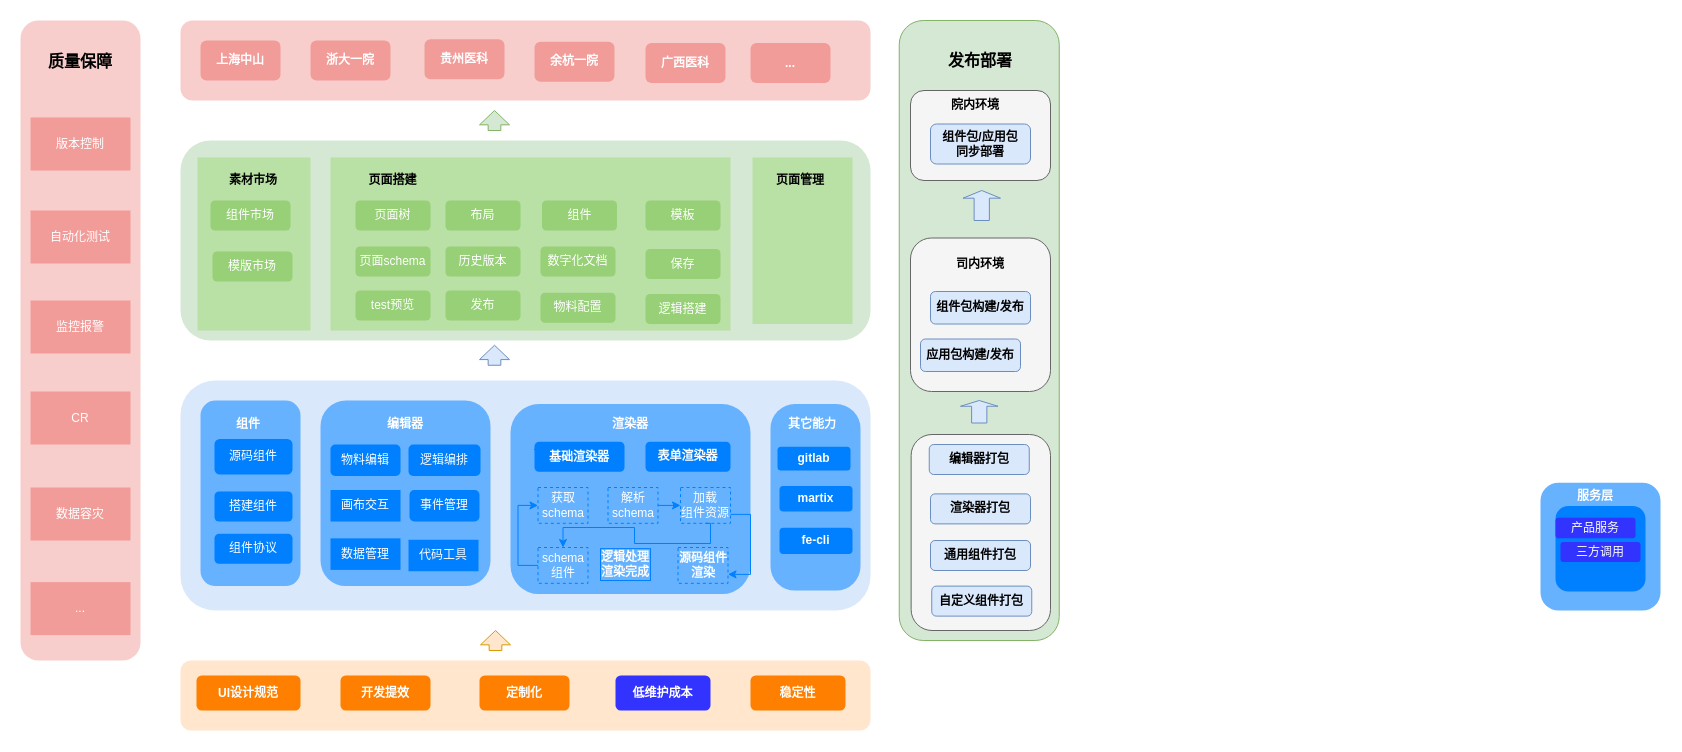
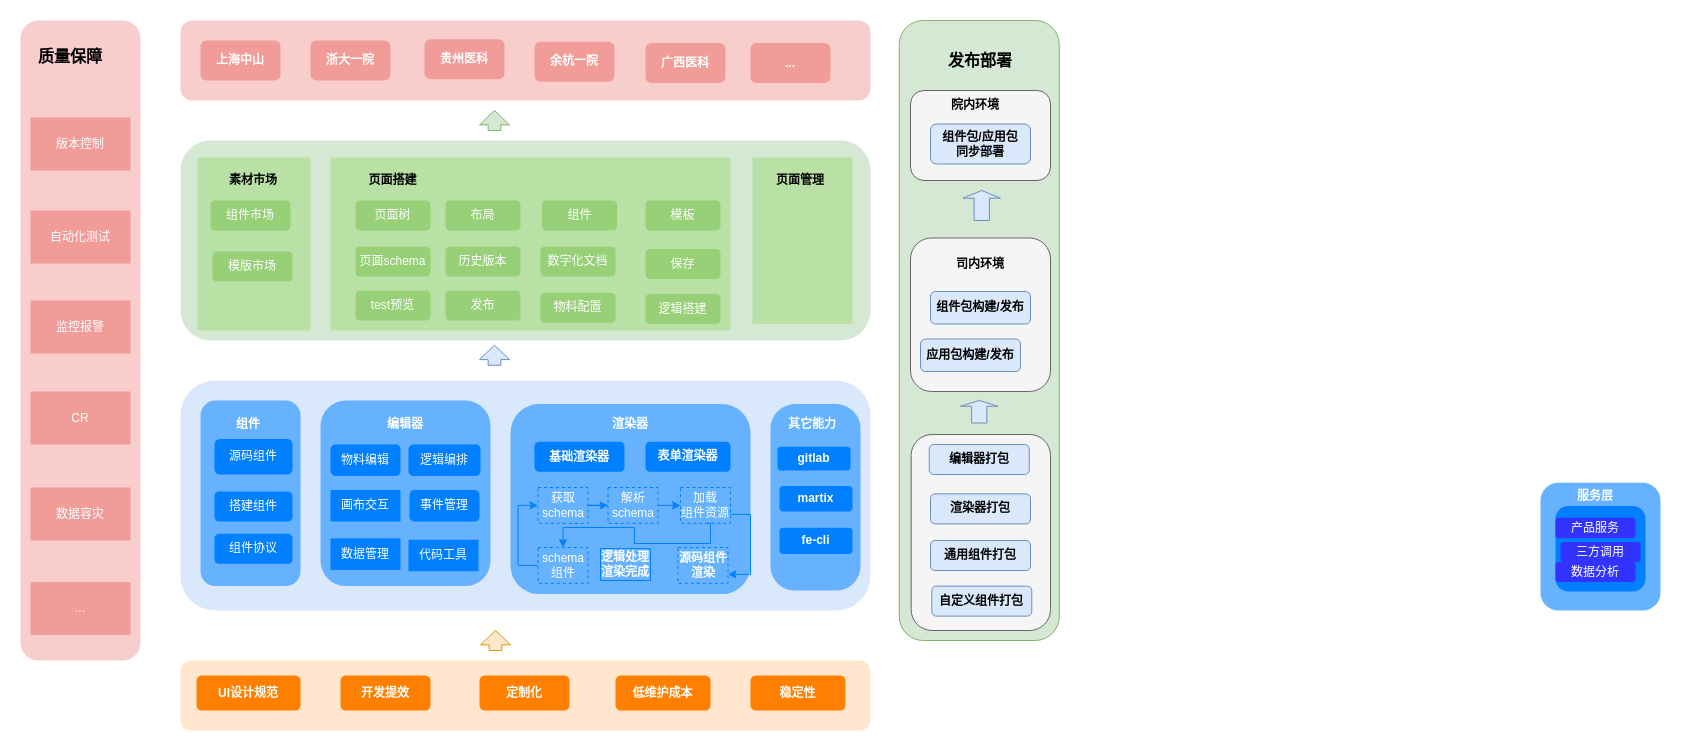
(81, 62) -> (71, 57)
none -> (602, 505)
none -> (1596, 572)
(663, 693) -> (663, 693)
